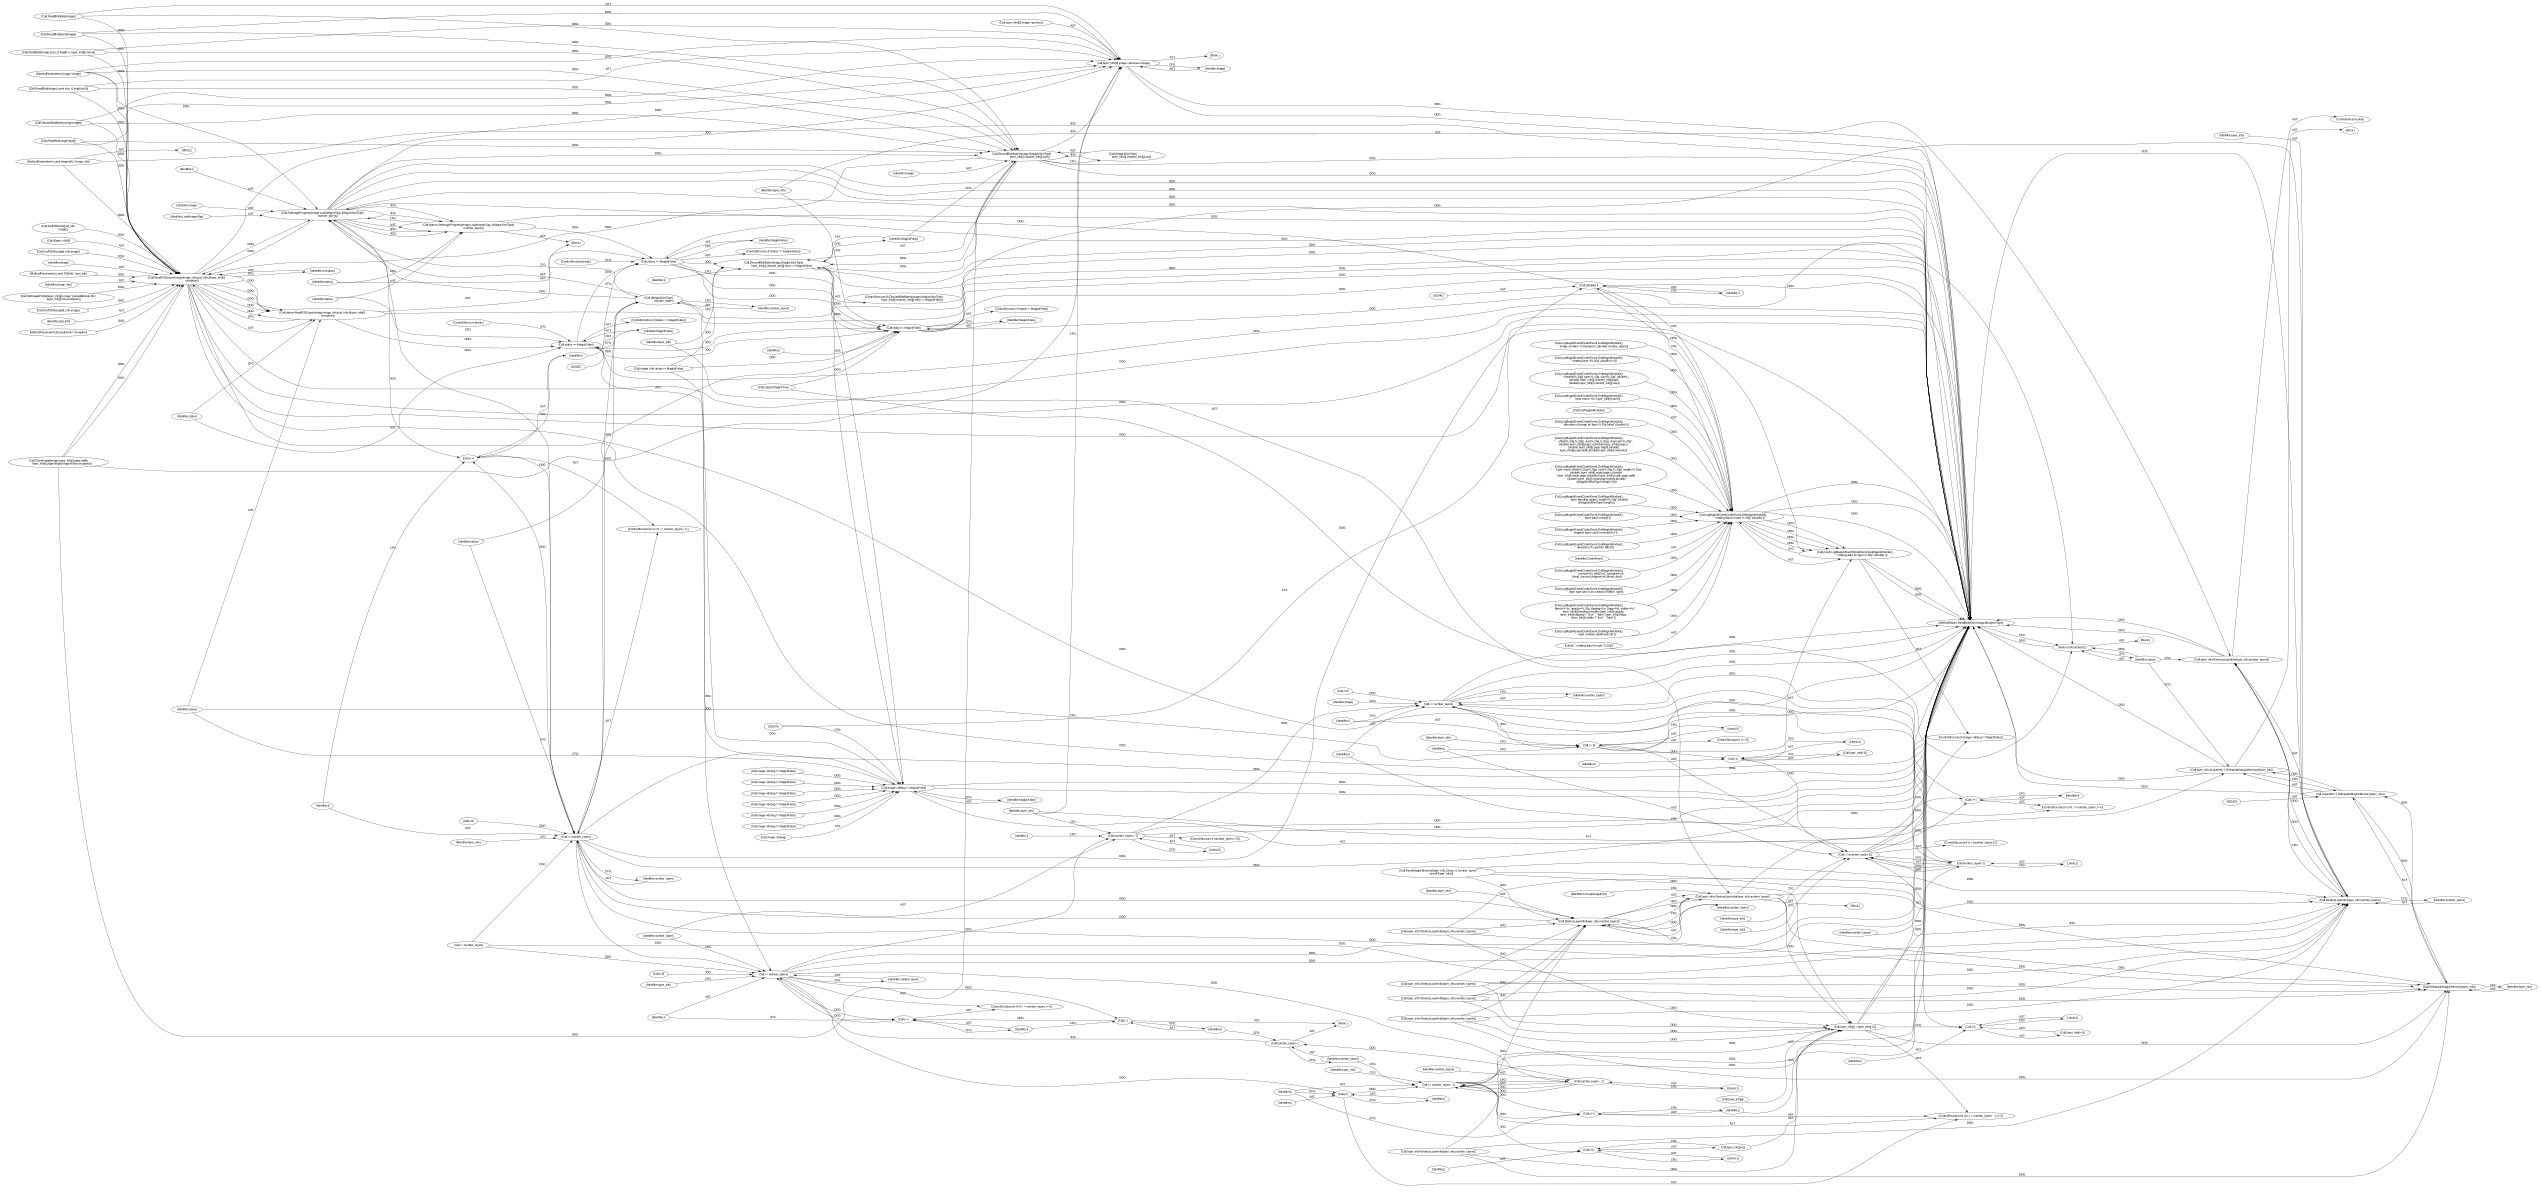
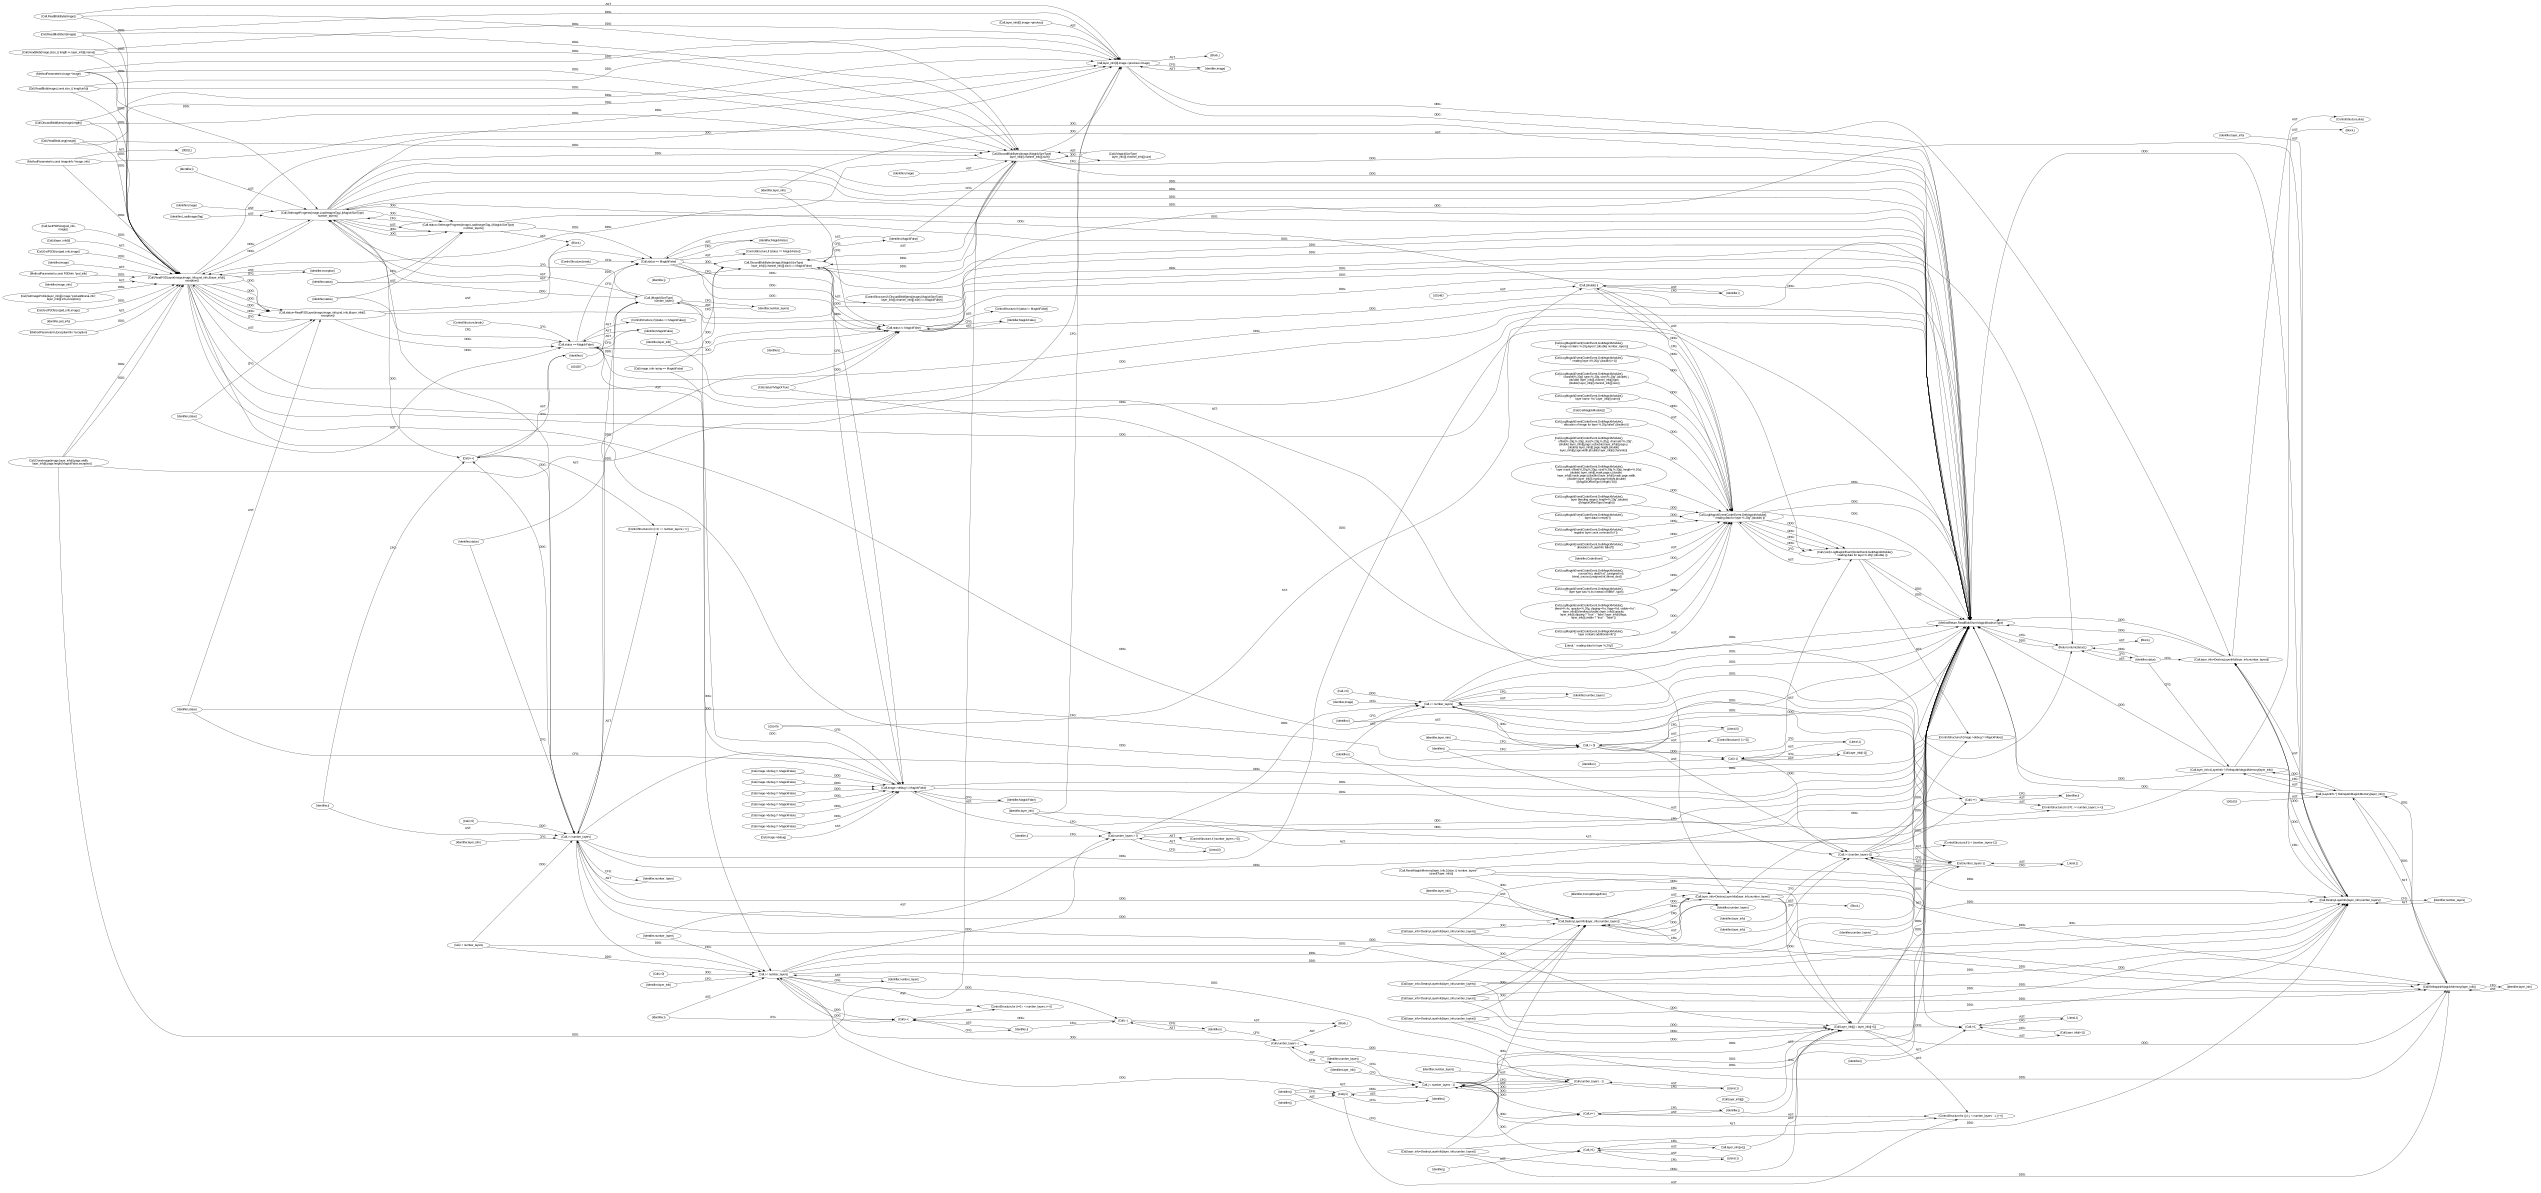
(609, 69) -> (609, 69)
(795, 362) -> none
